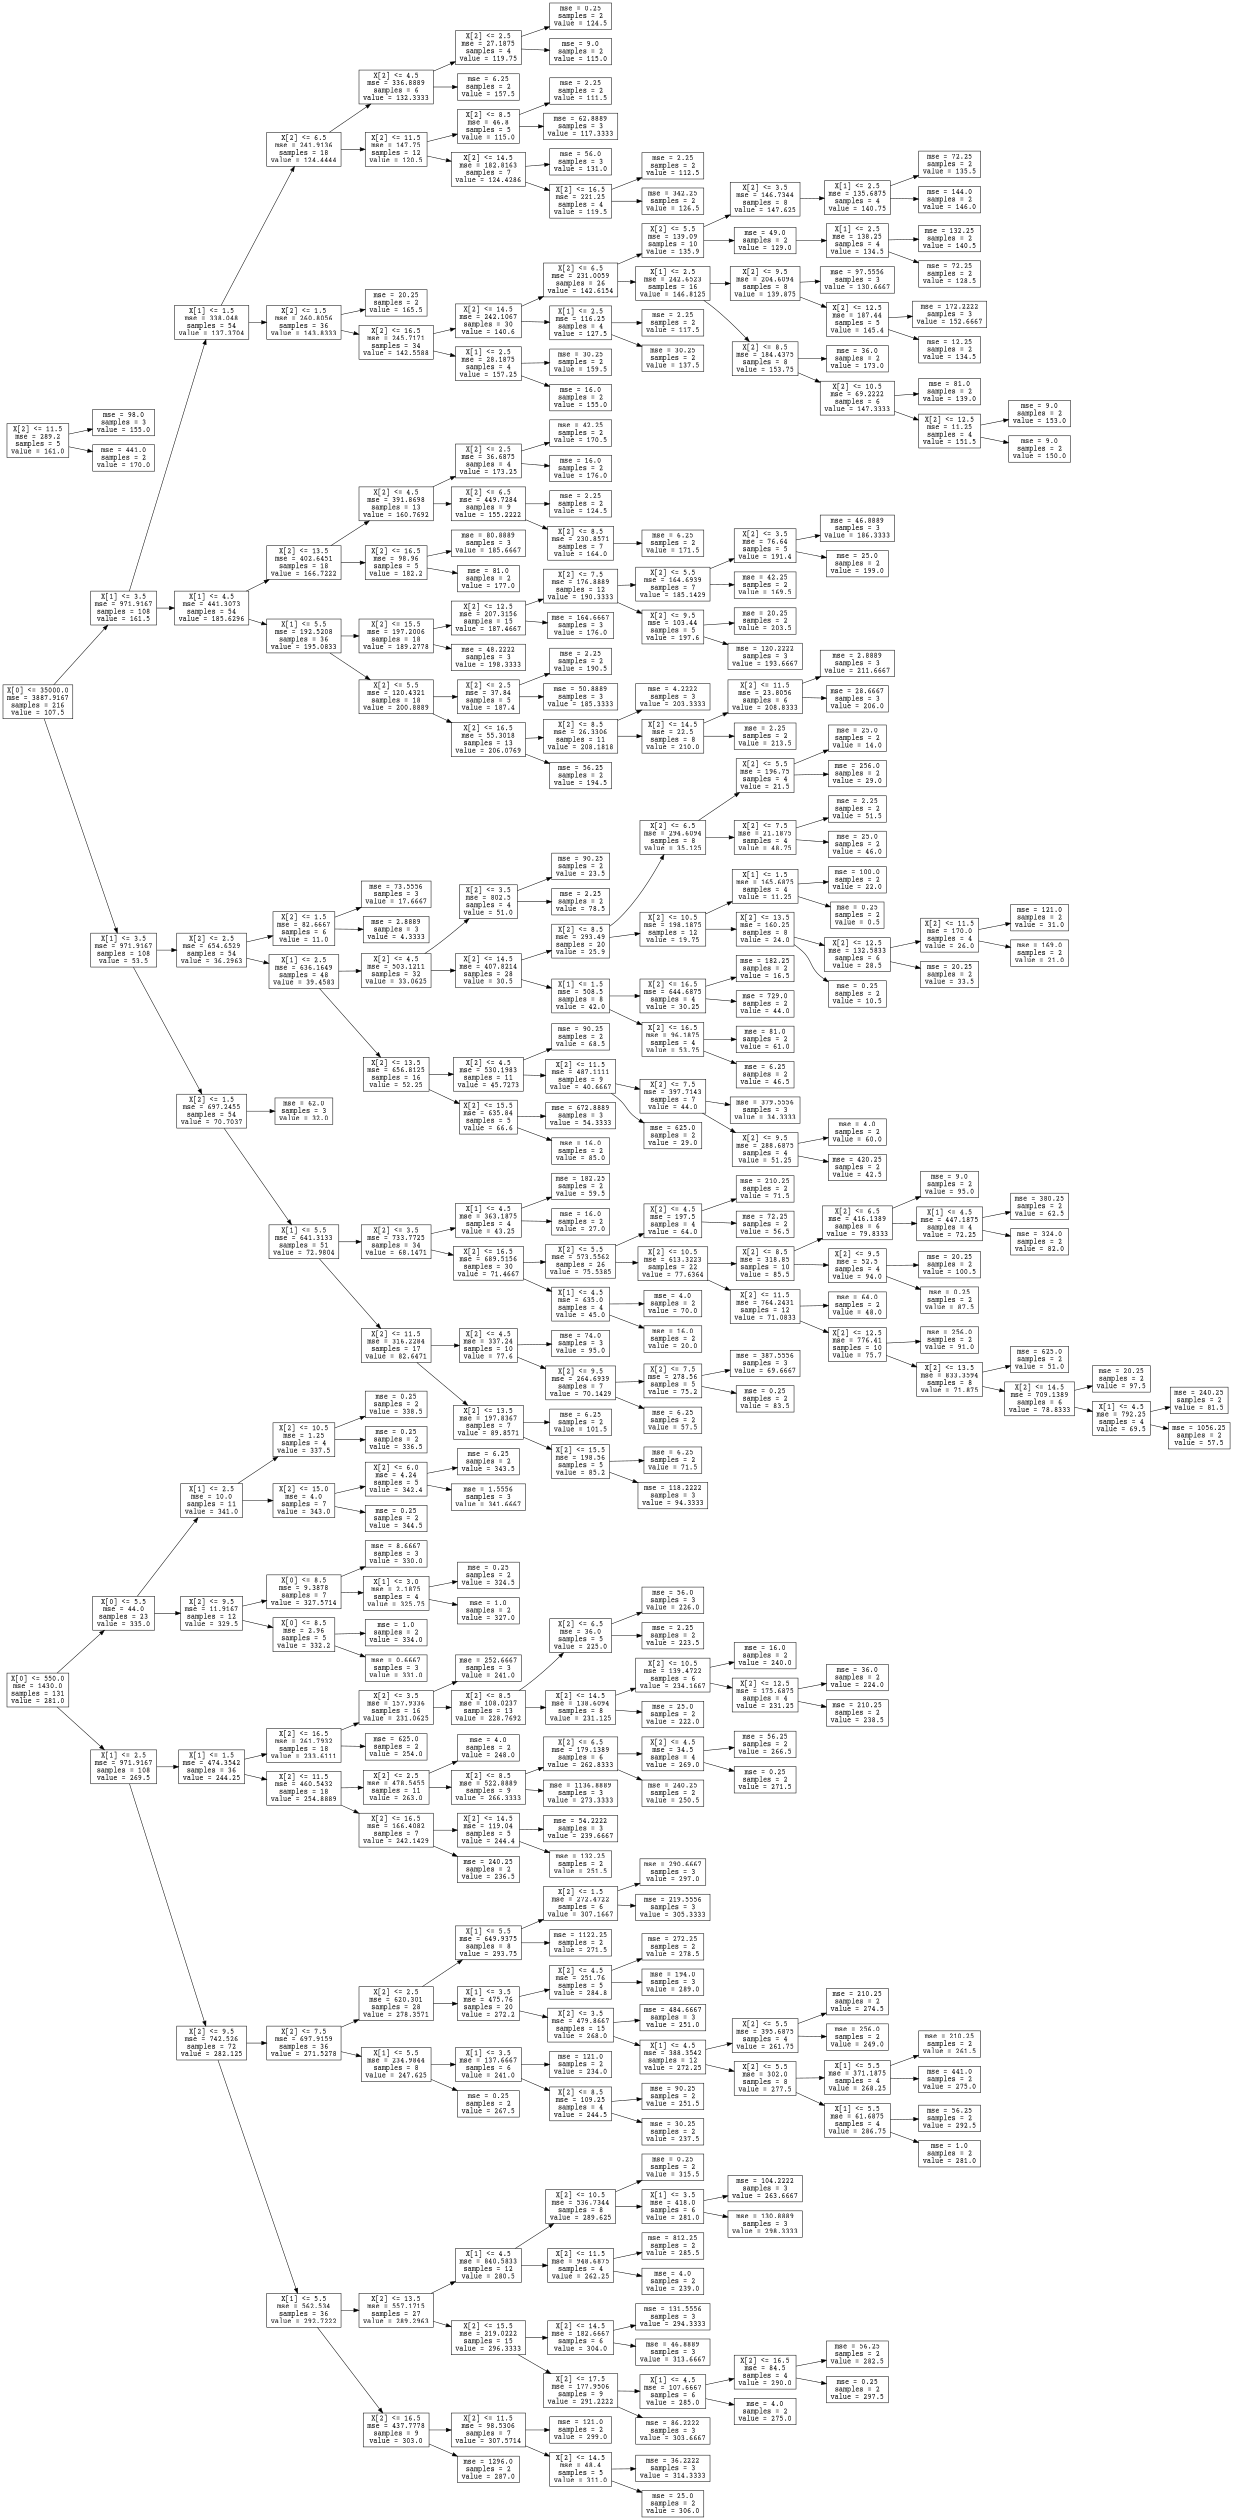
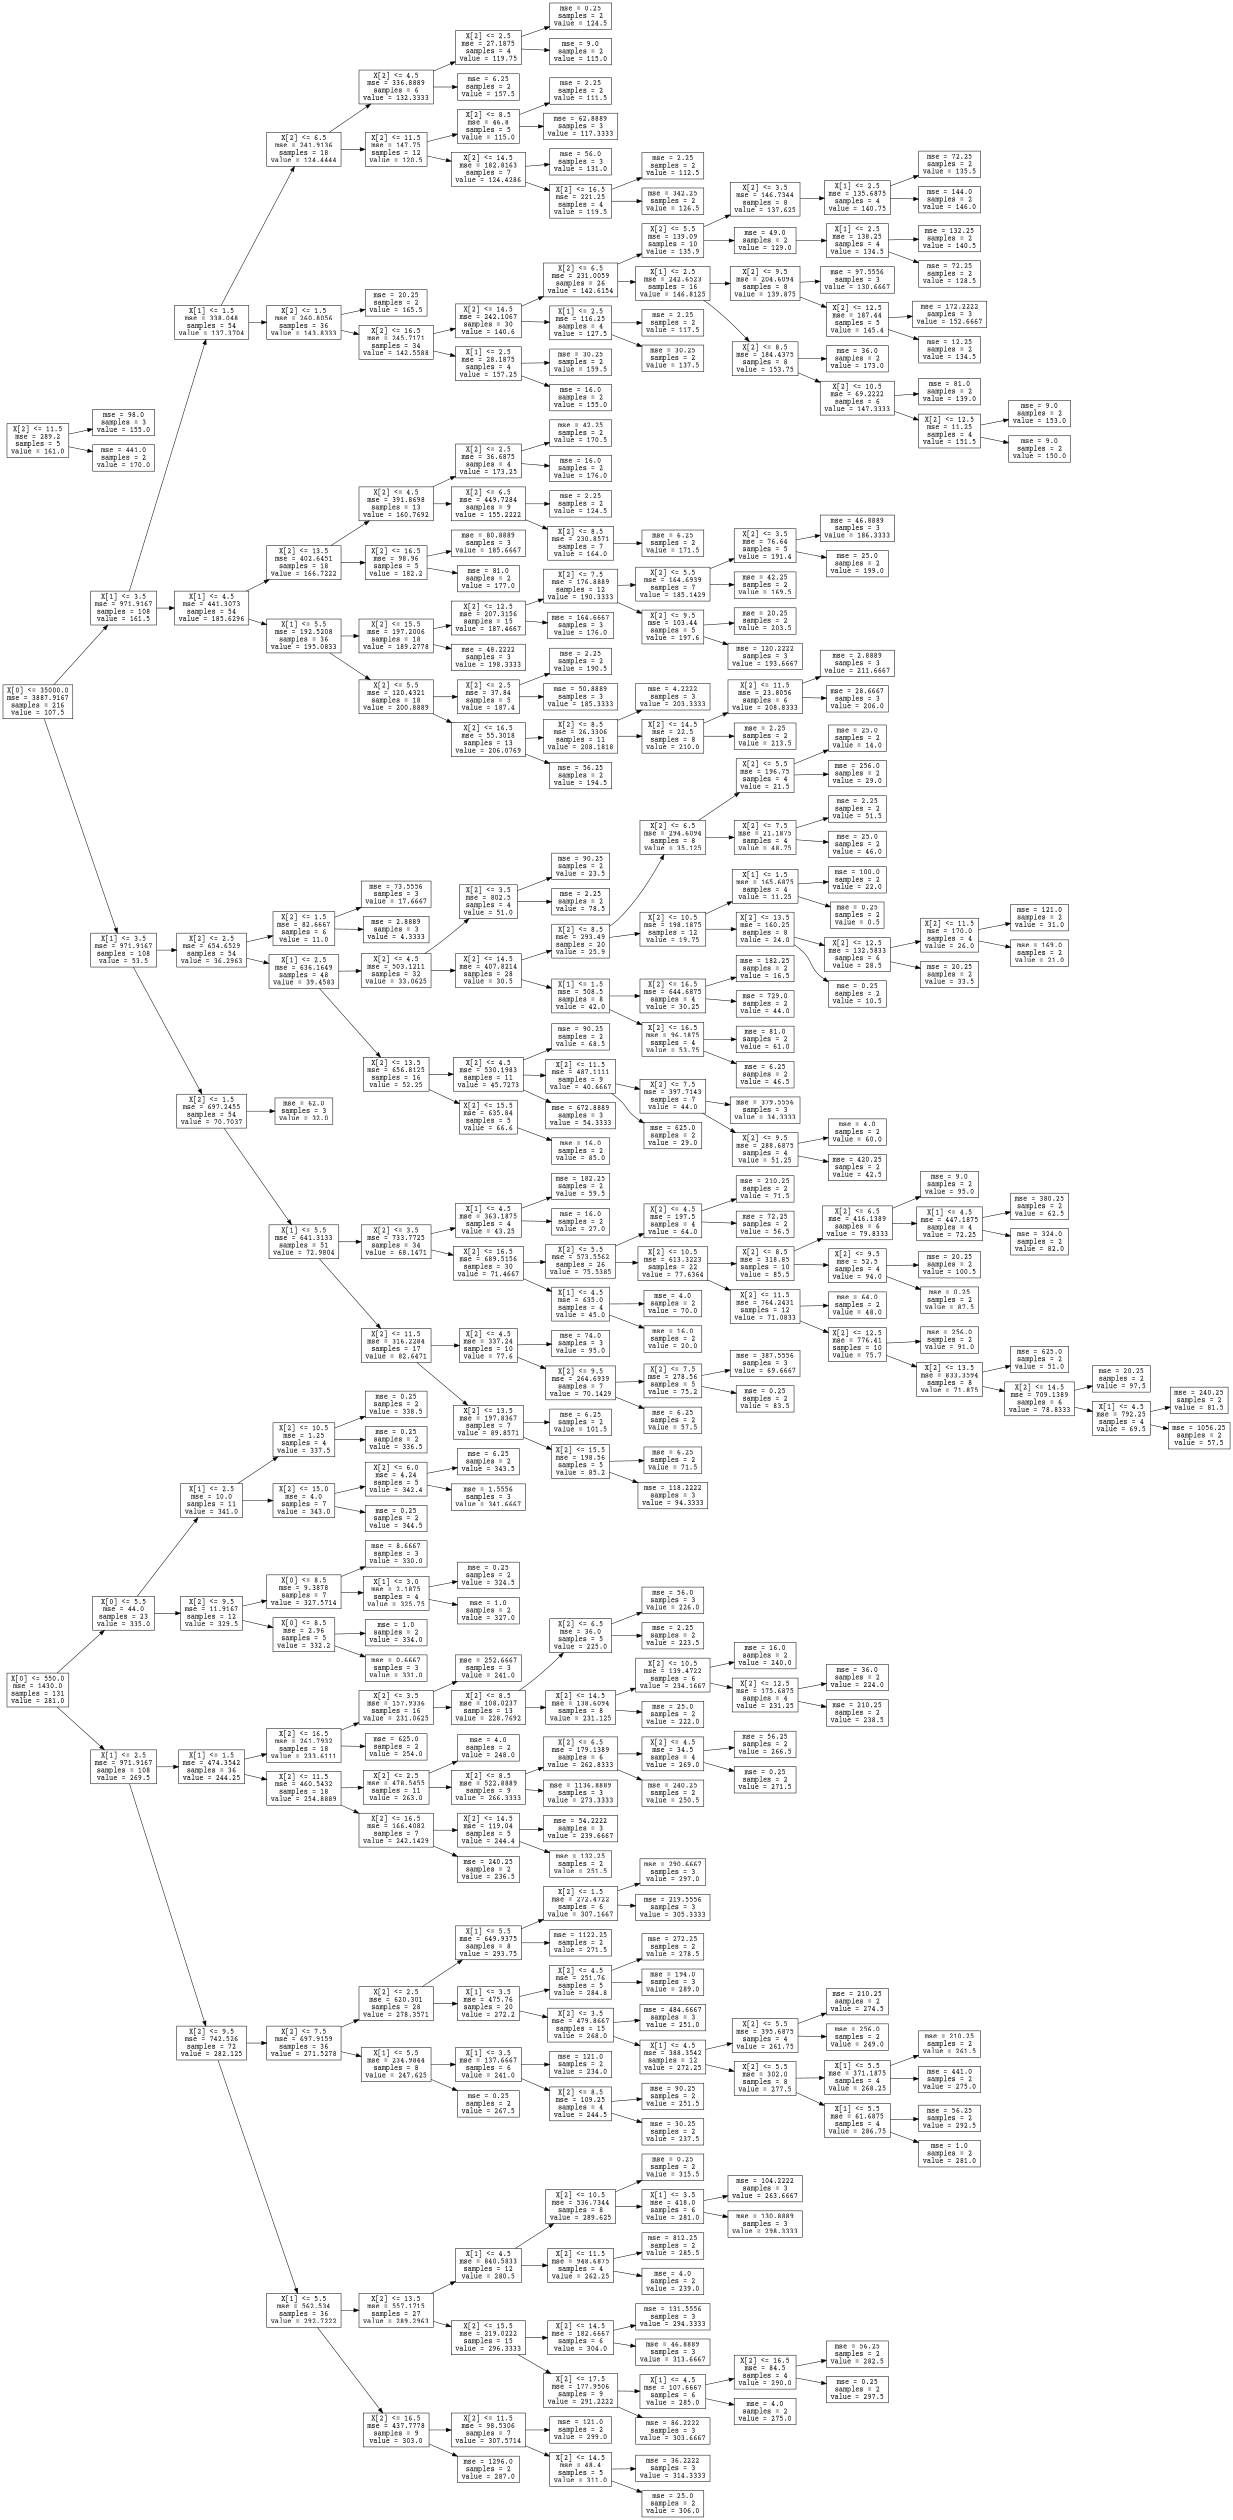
(765, 199) -> (765, 199)
(529, 1116) -> (535, 1095)
